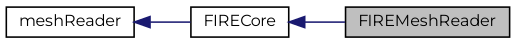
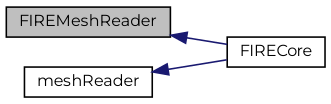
(325, 22) -> (207, 41)
